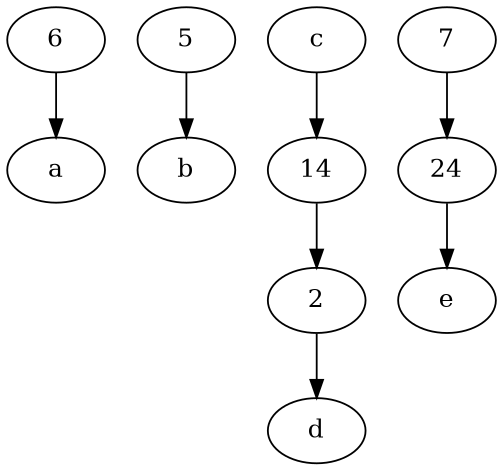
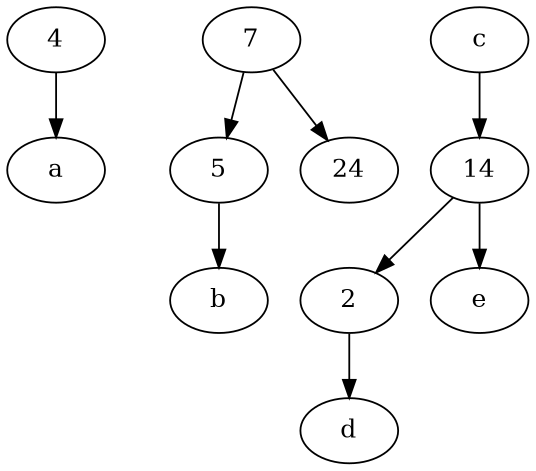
(56, 40) -> (56, 40)
none -> (238, 96)
(447, 226) -> (480, 226)
